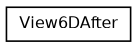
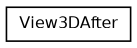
(69, 24) -> (69, 24)
